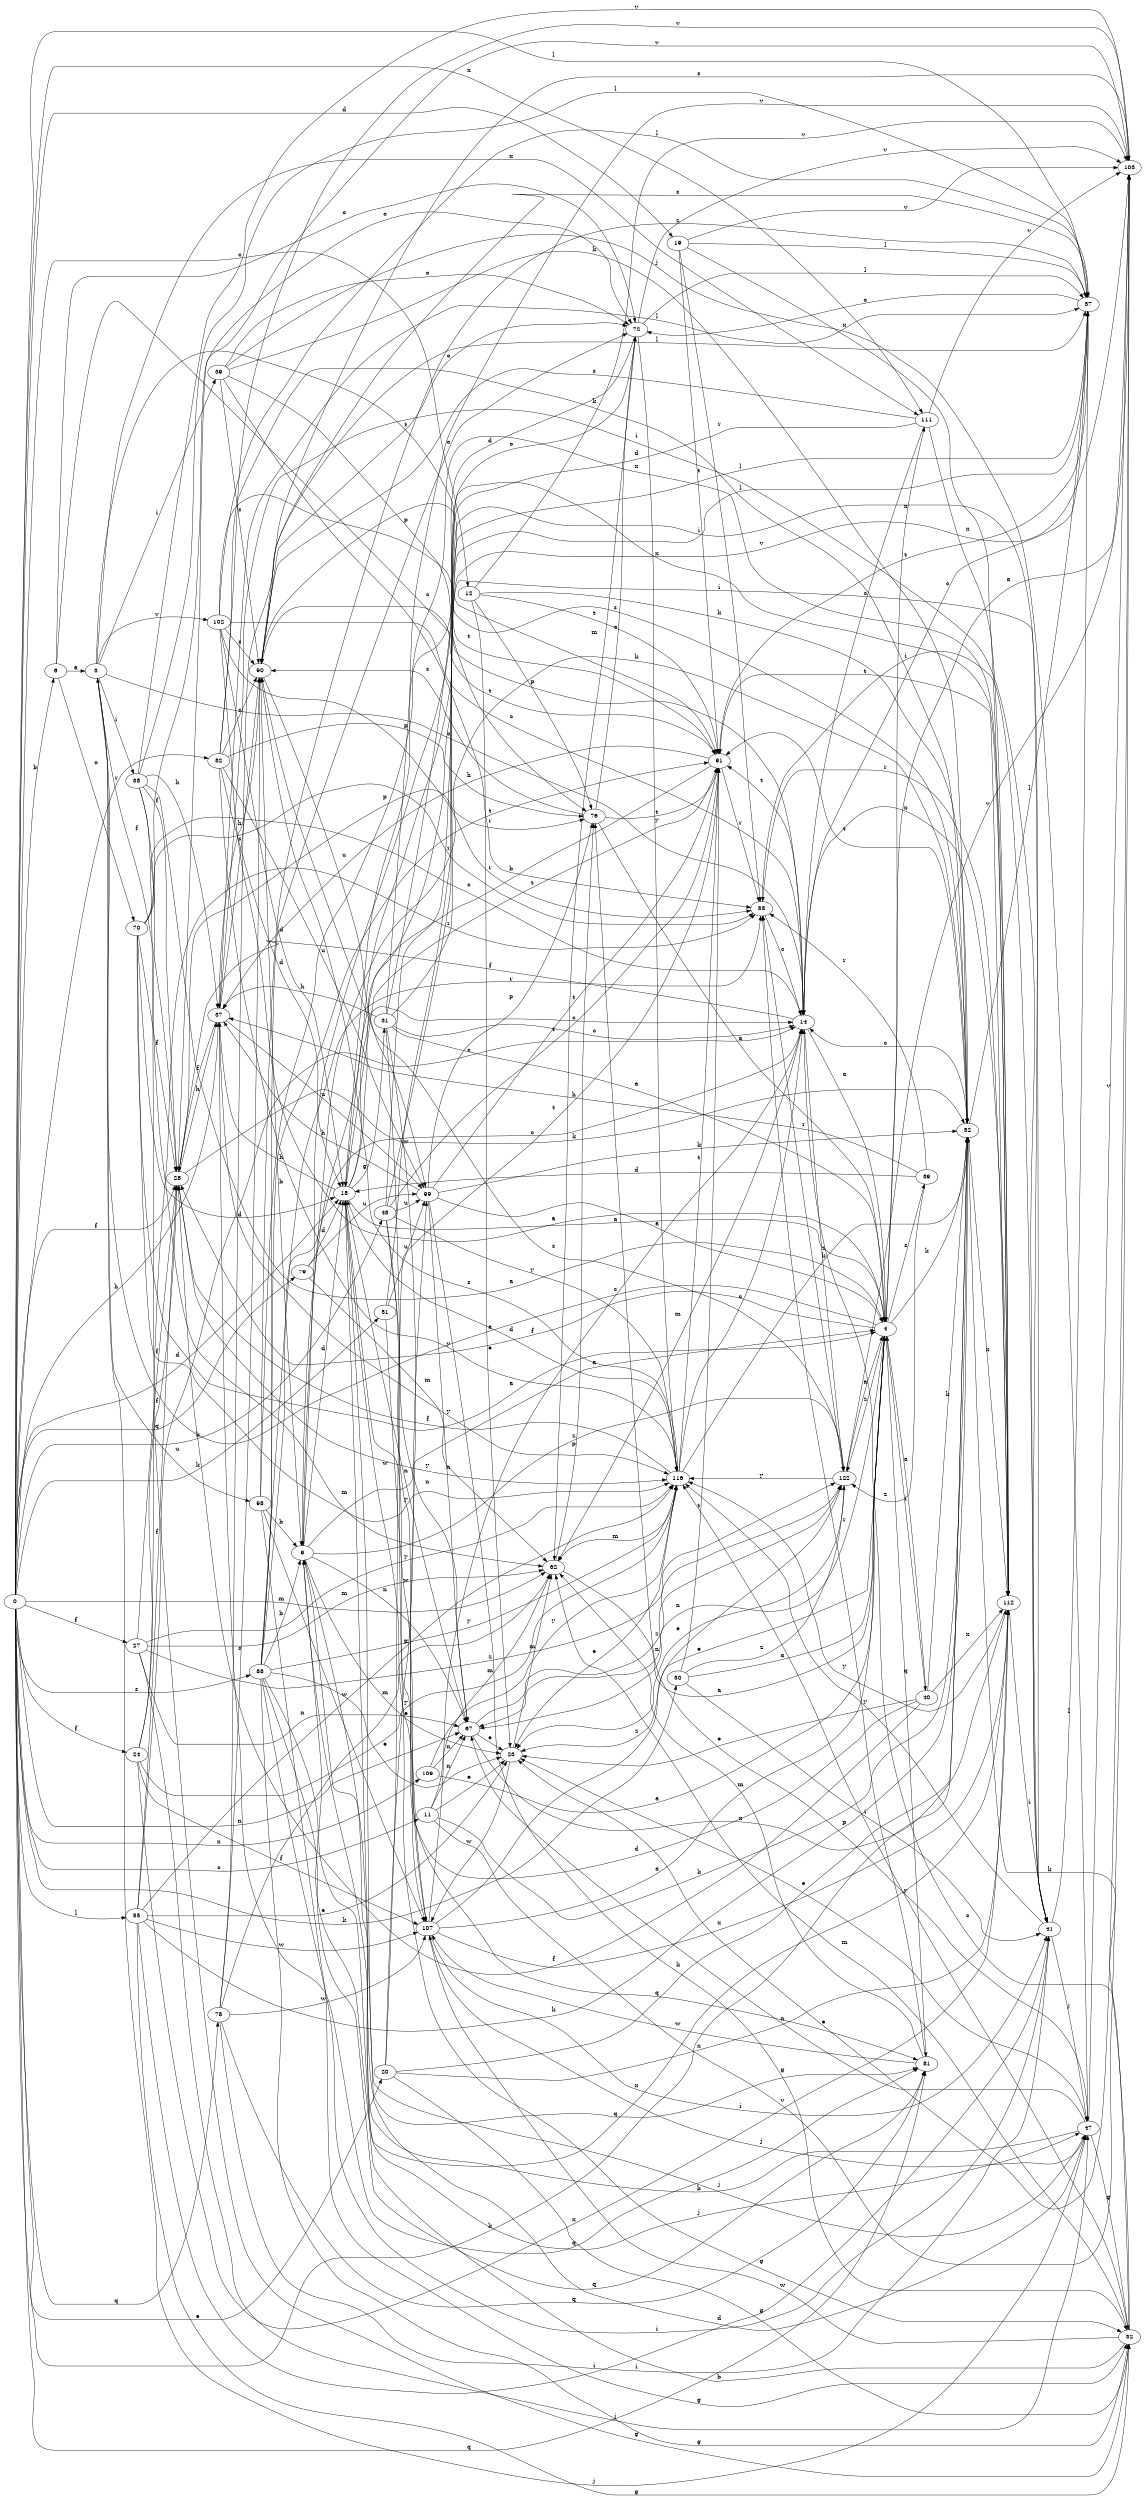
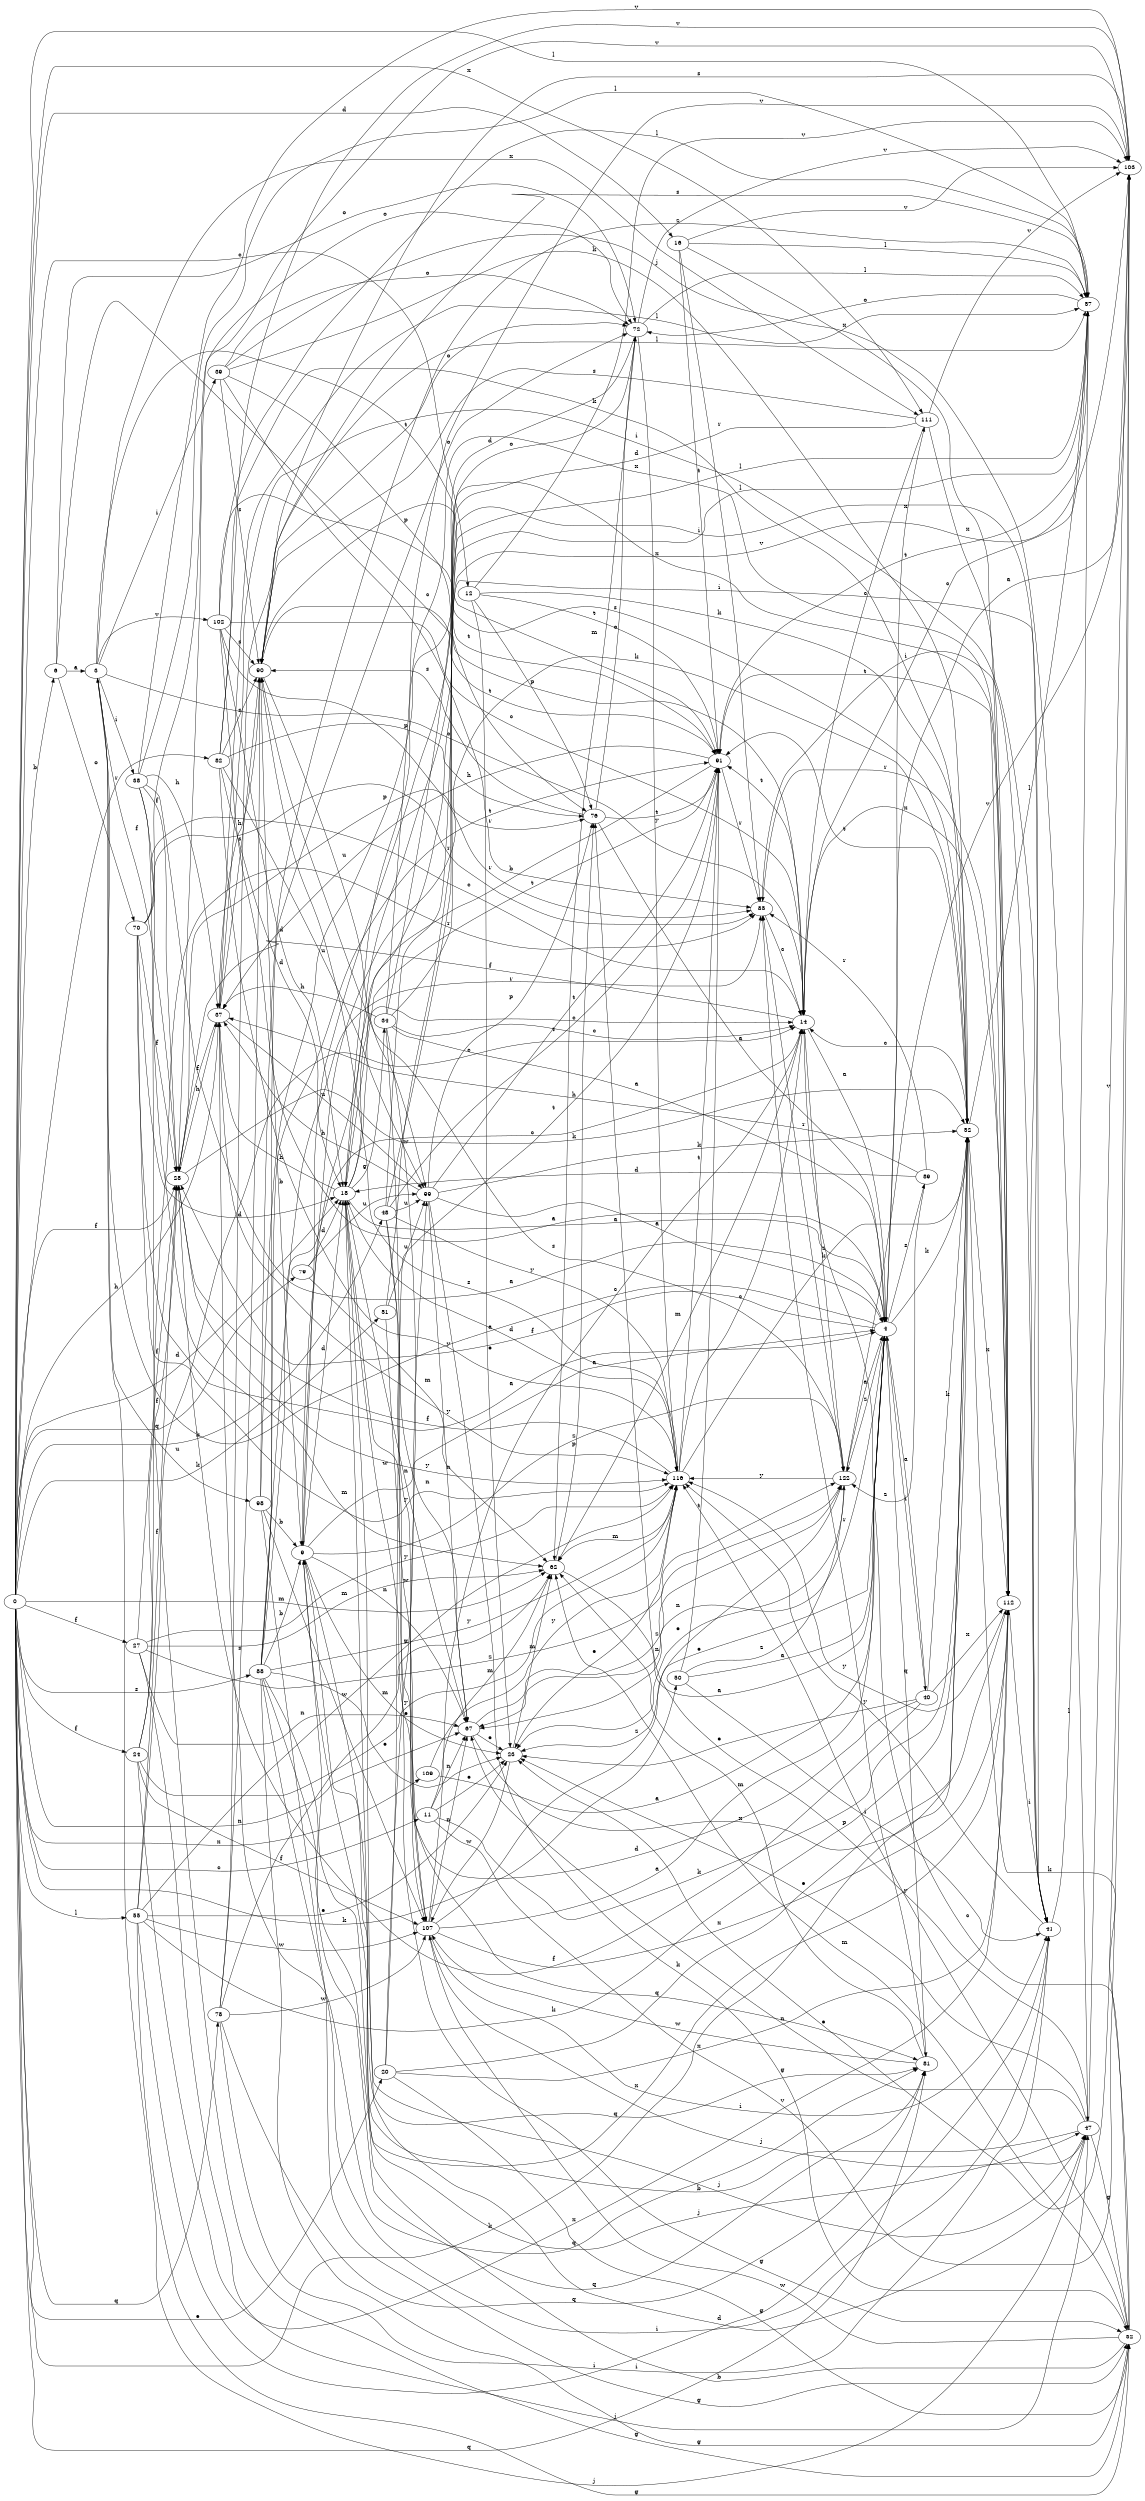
(678, 243) -> (678, 243)
(385, 1021) -> (385, 1021)
(447, 1753) -> (449, 1826)
(1071, 2026) -> none
